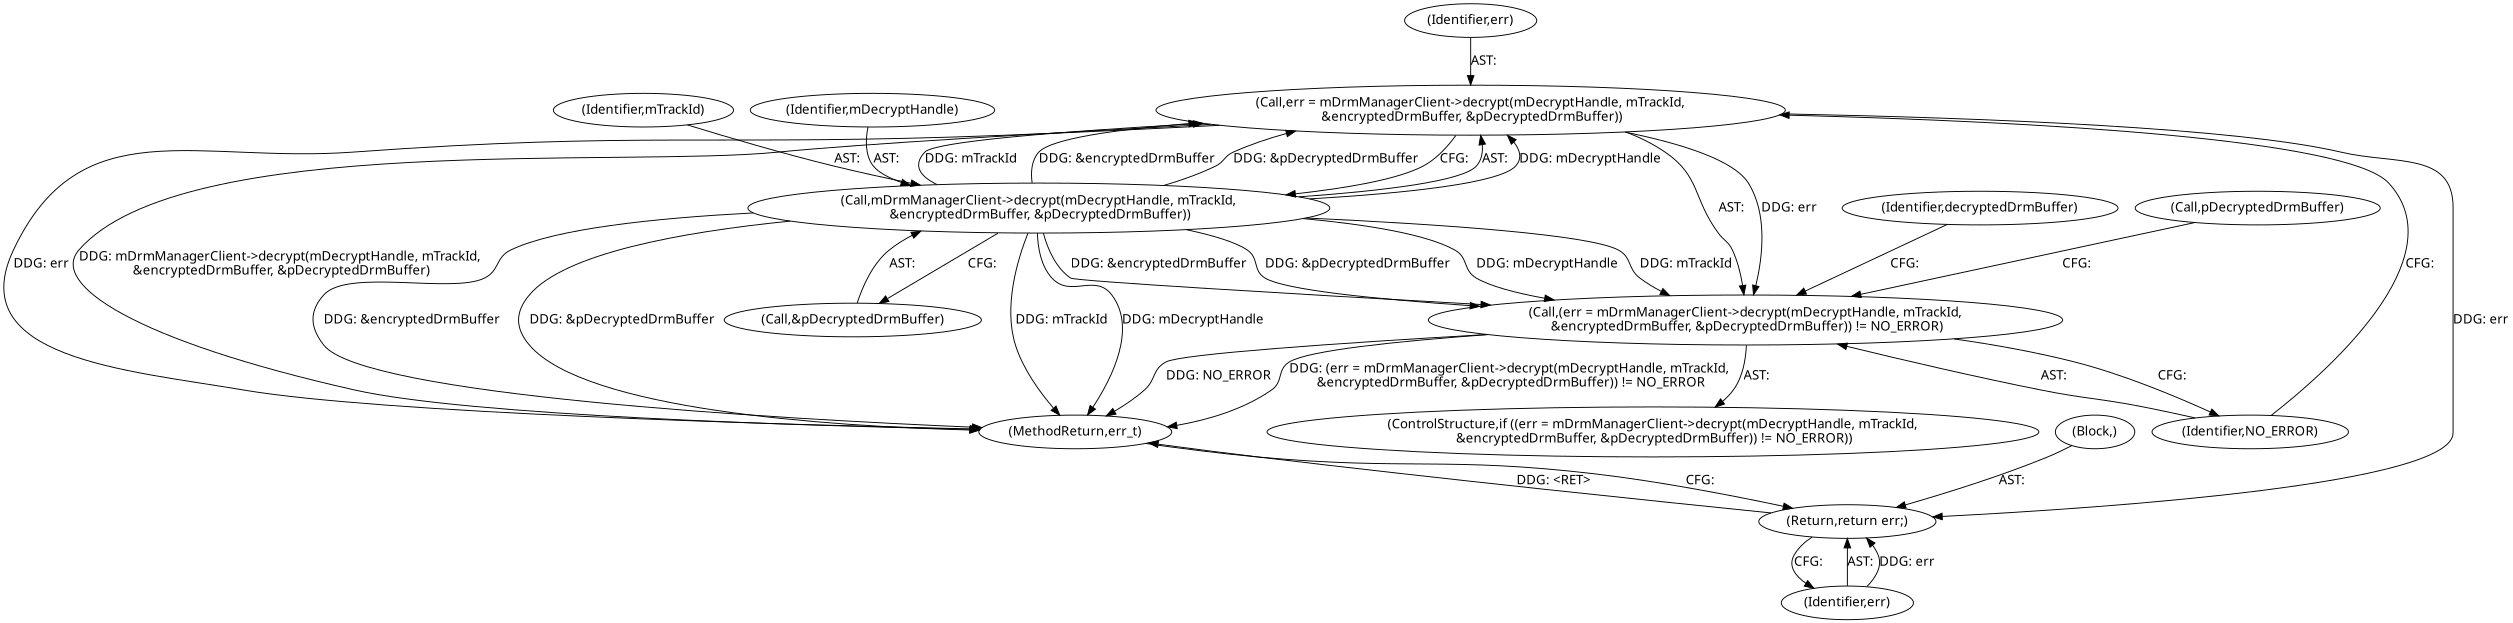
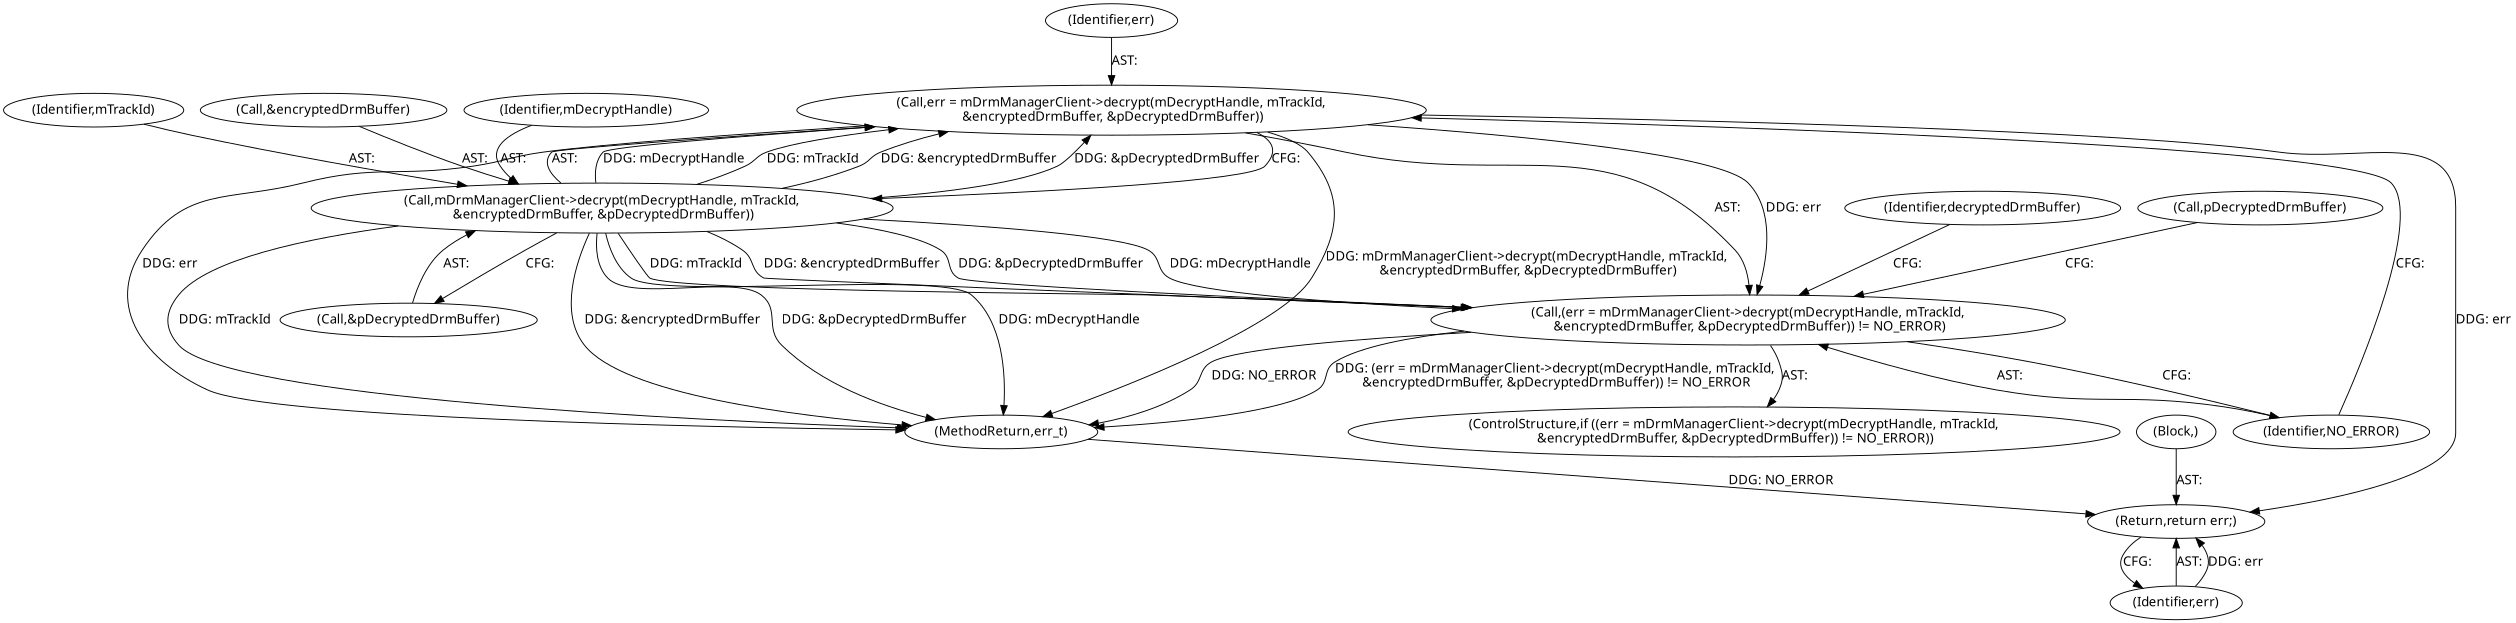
none -> (324, 110)
(1465, 481) -> none
(1702, 481) -> (1781, 481)
